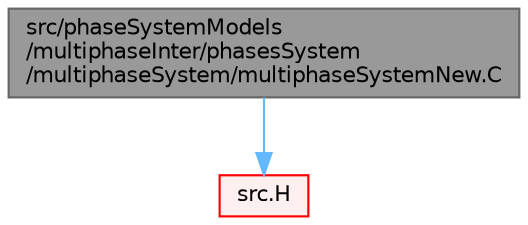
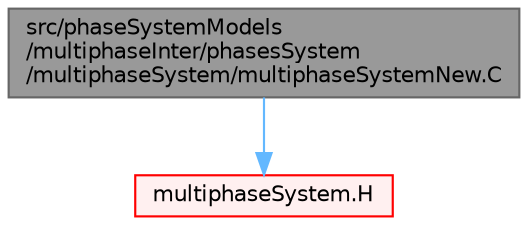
(264, 196) -> (264, 196)
